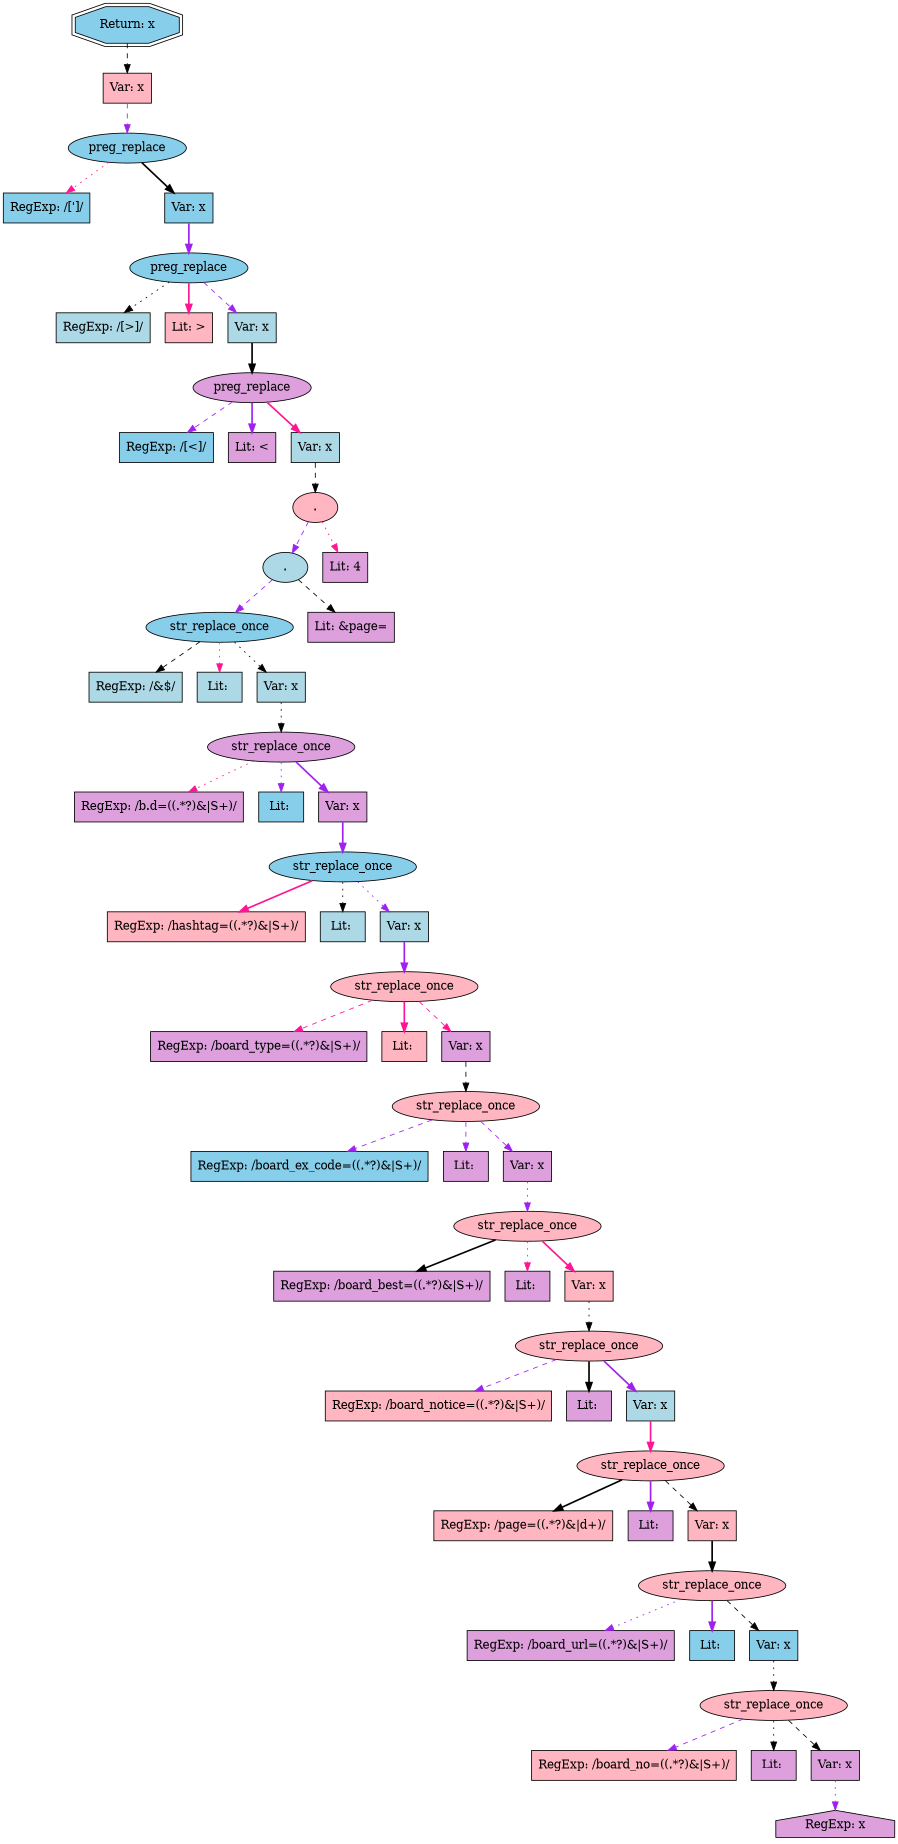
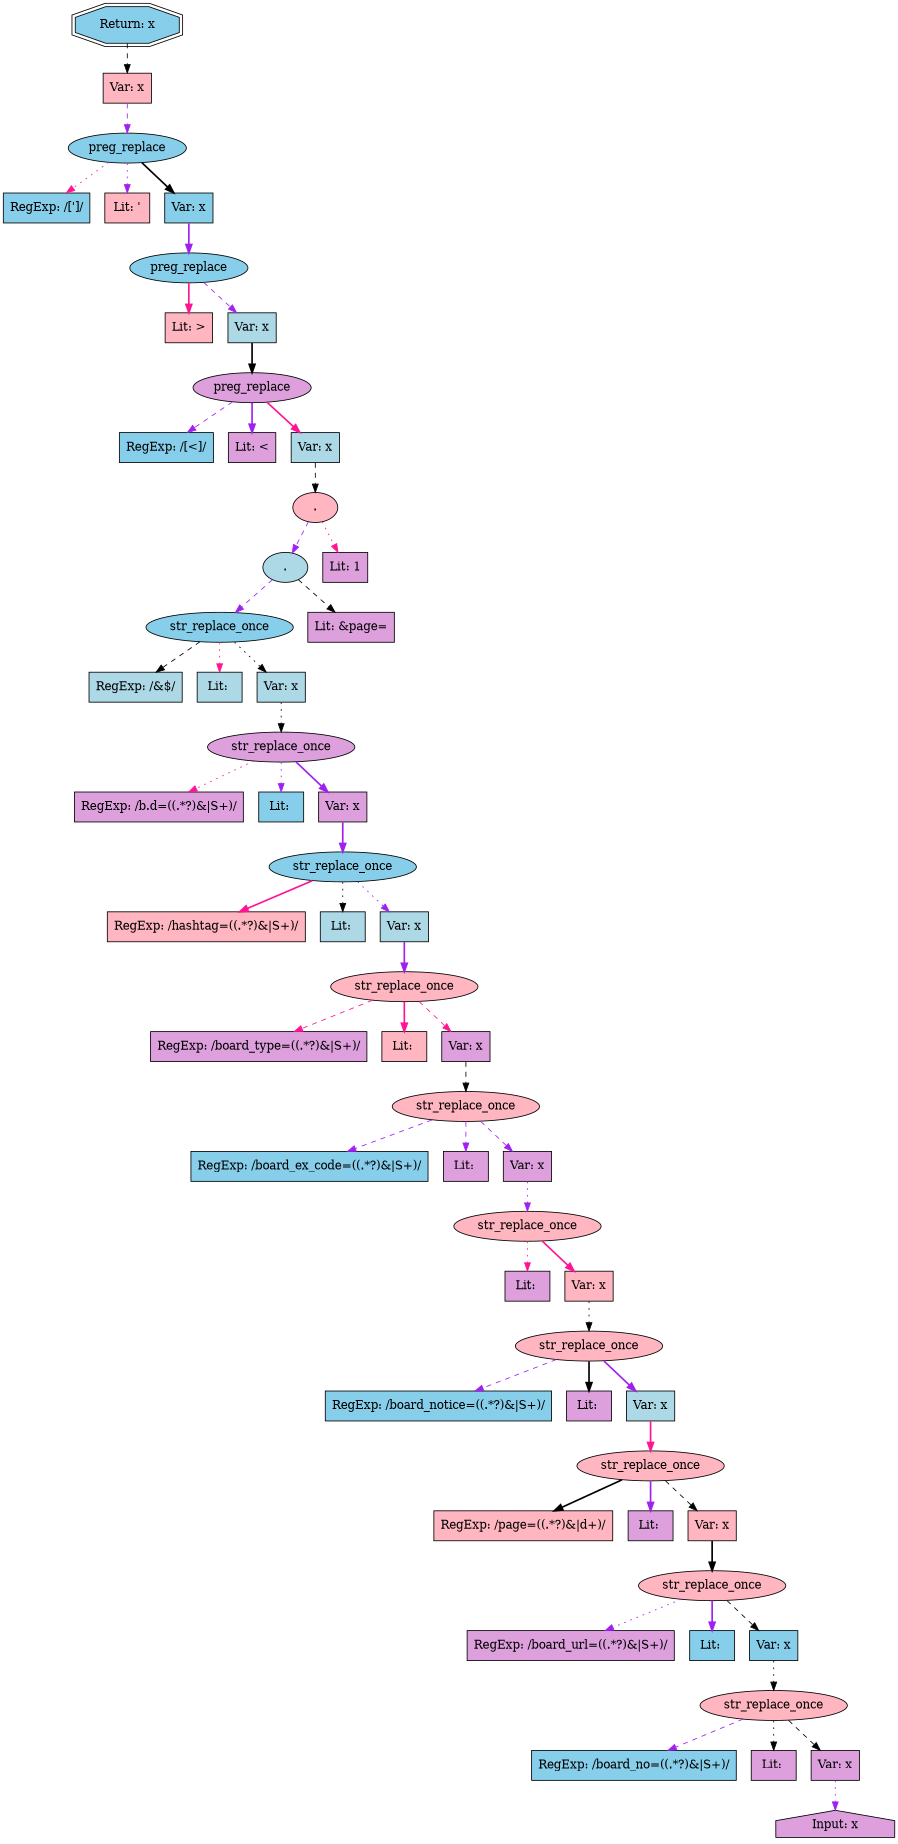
none -> (127, 208)
(103, 328) -> none
(345, 567) -> (345, 567)
(382, 1286) -> none
(438, 1406) -> (438, 1406)
(634, 1765) -> (634, 1765)
(835, 1825) -> (835, 1825)
